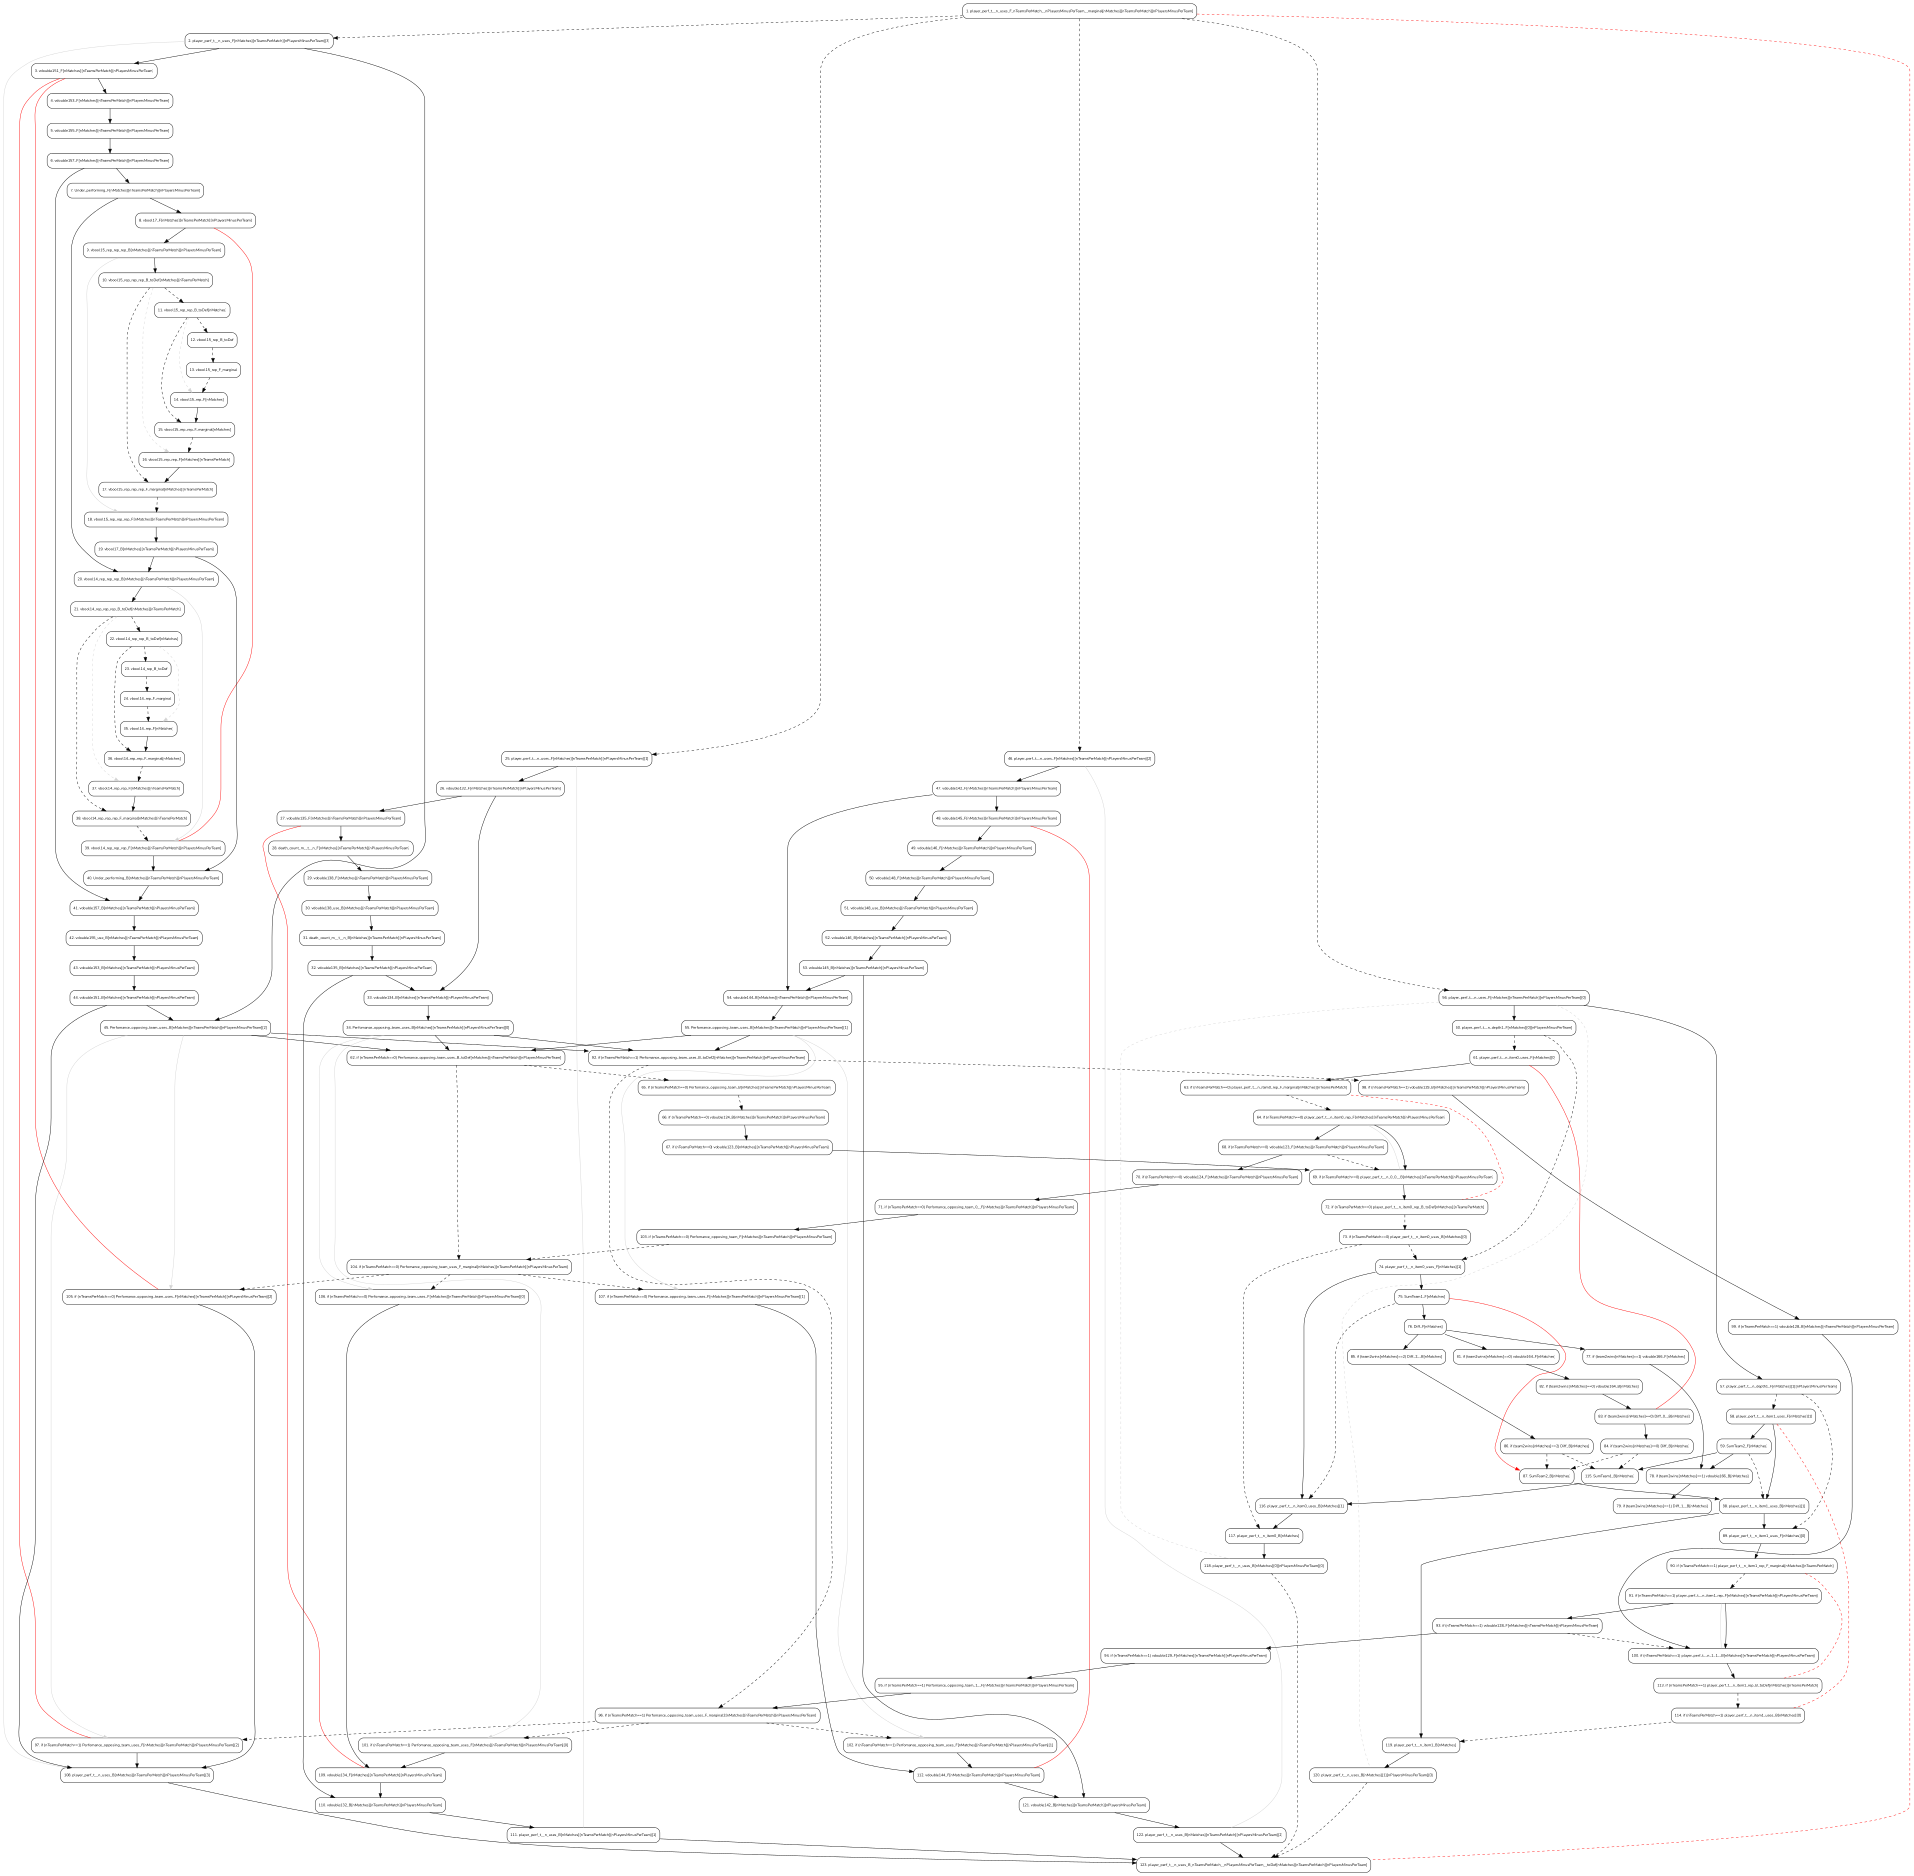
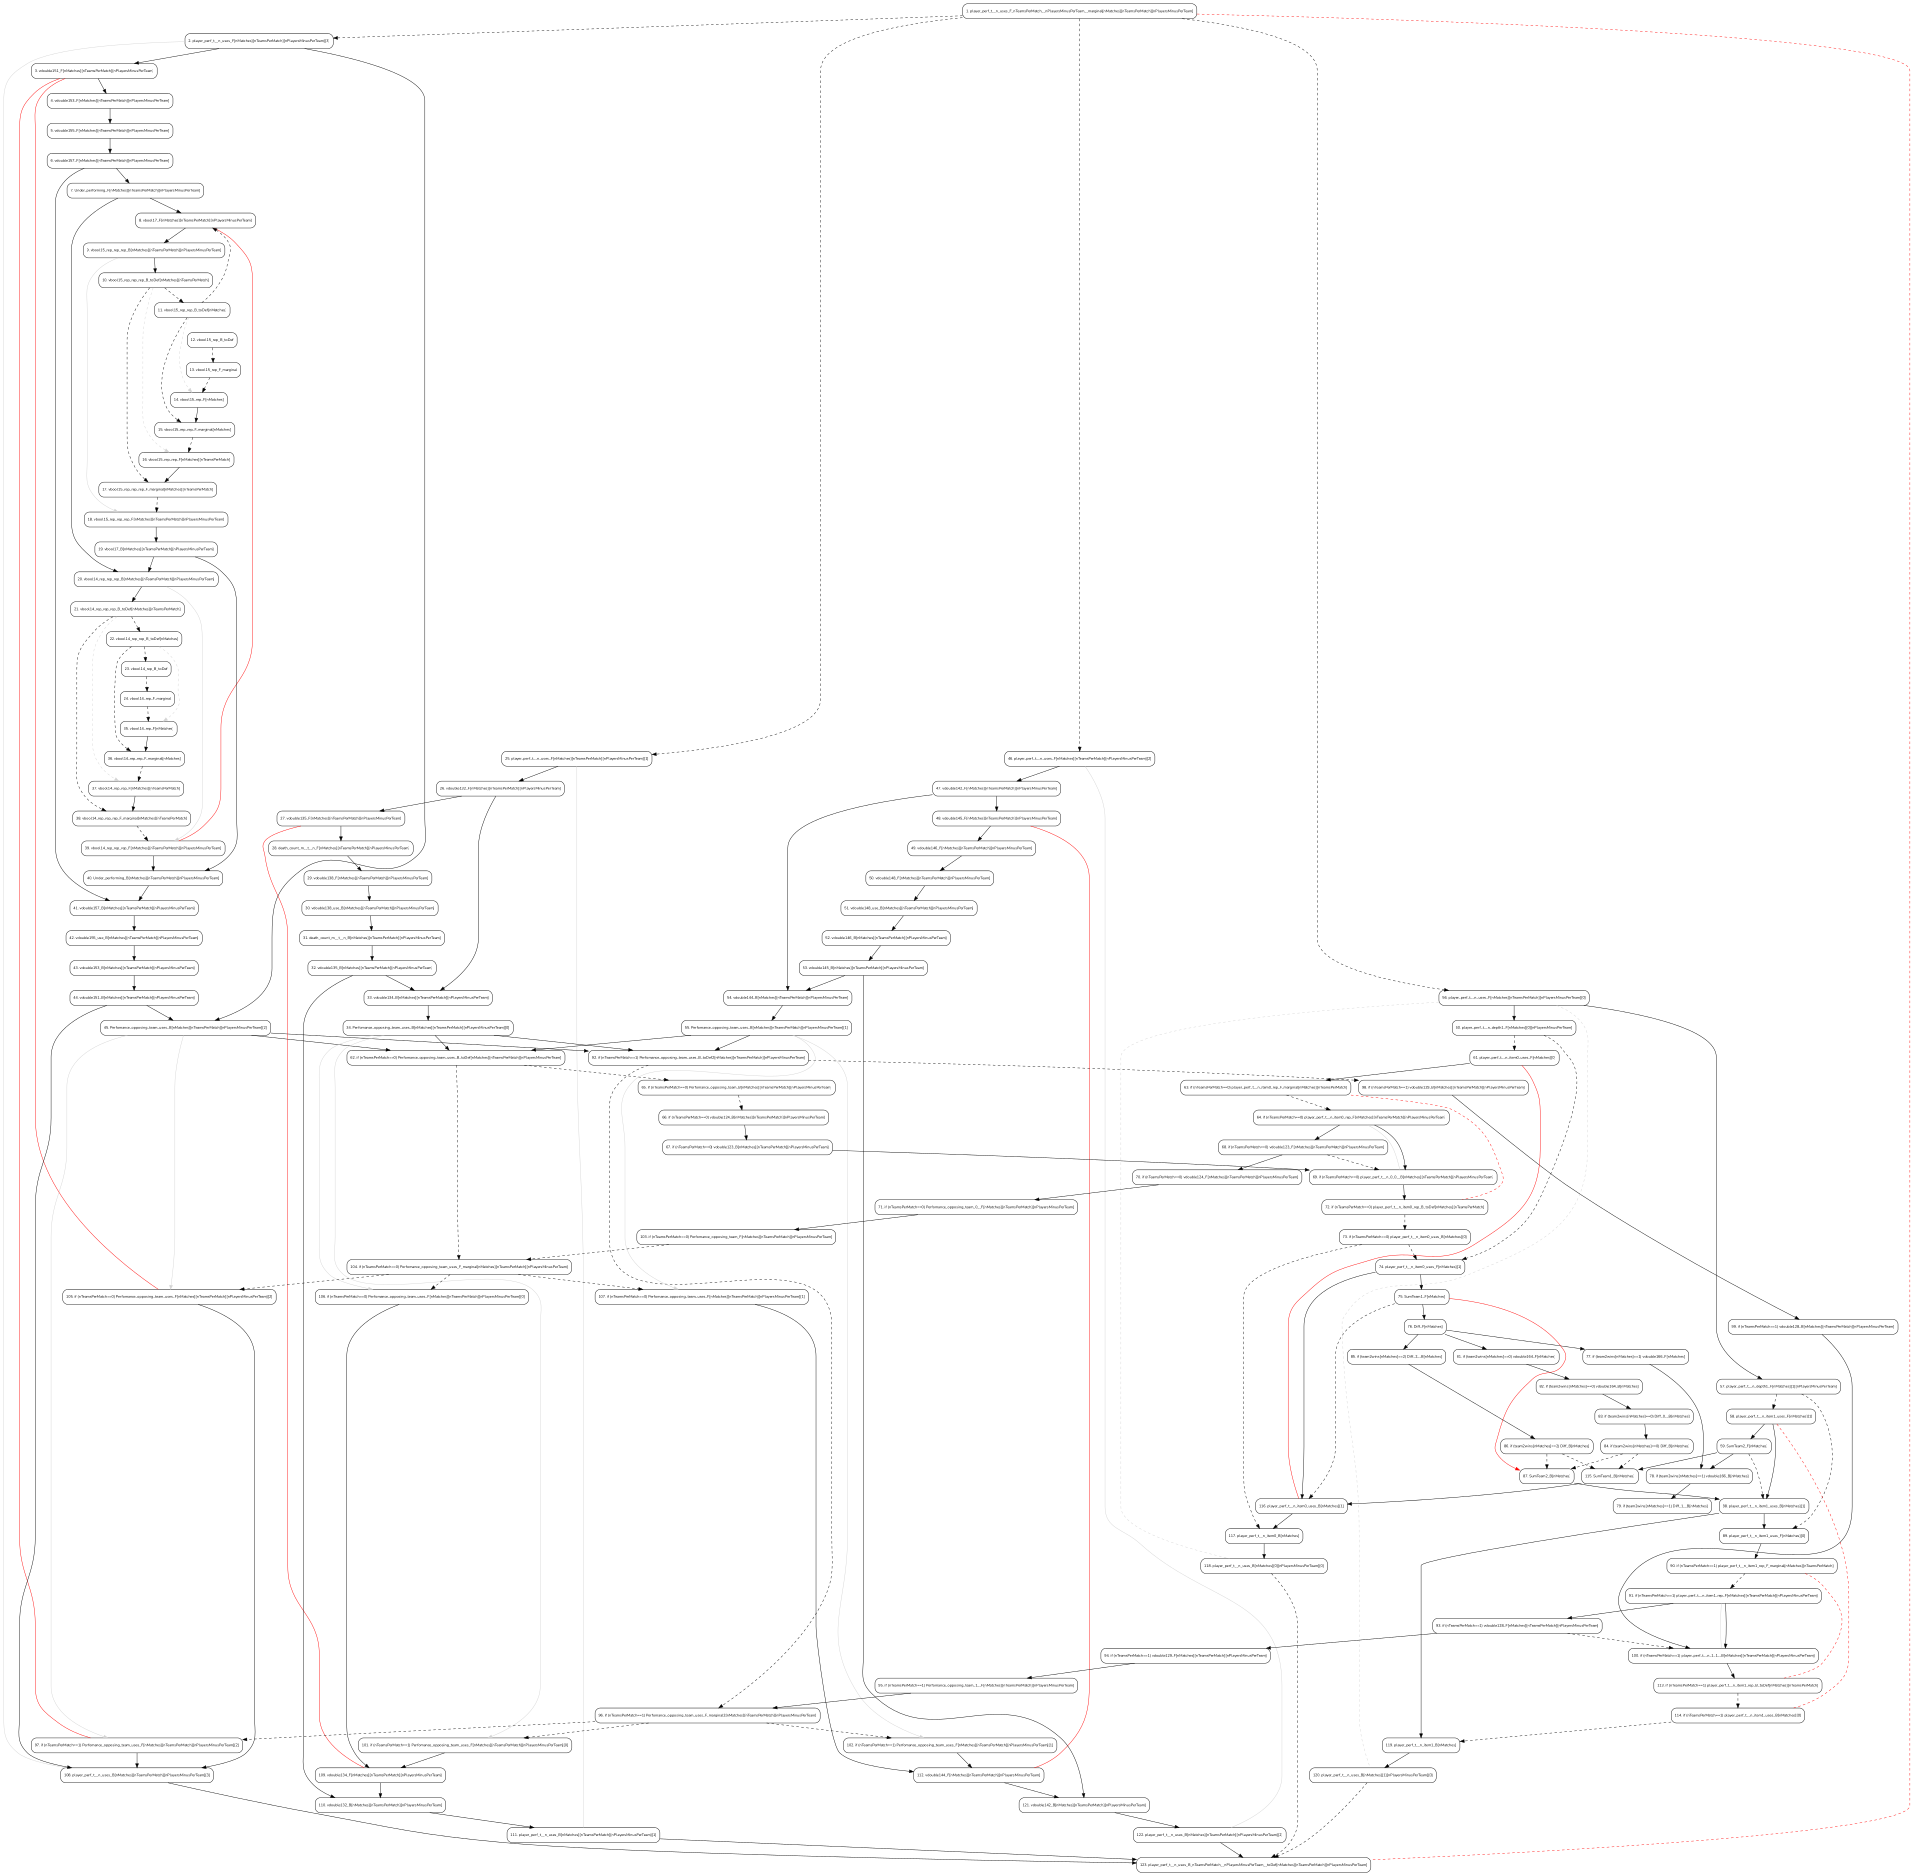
(201, 323) -> (227, 268)
(1581, 1272) -> (1386, 1256)
